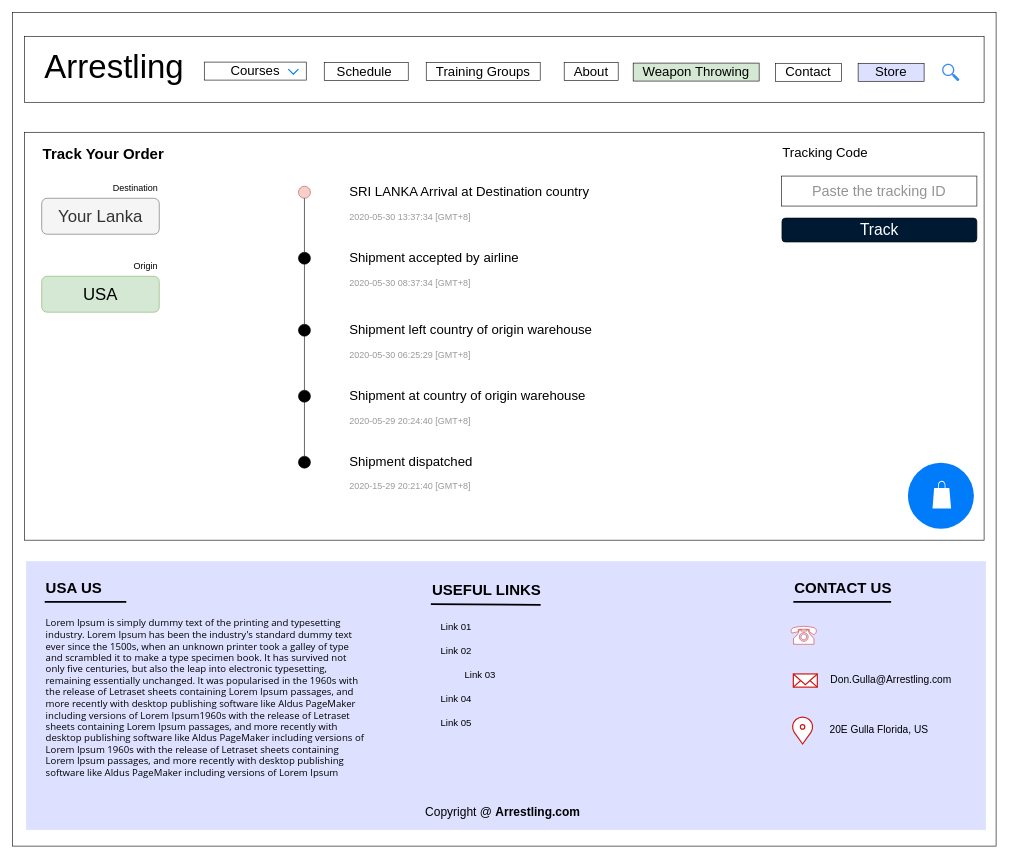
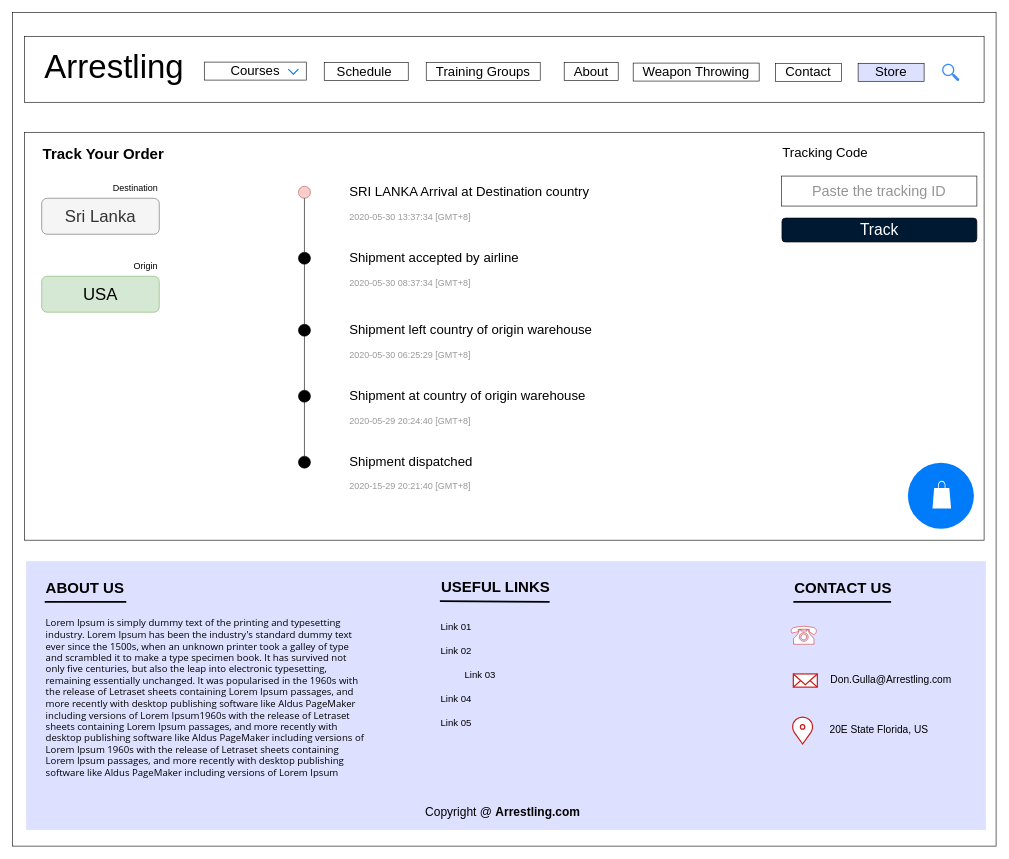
(696, 72) -> (696, 72)
(101, 216) -> (101, 216)
(59, 587) -> (64, 587)
(495, 589) -> (504, 586)
(879, 731) -> (879, 731)
